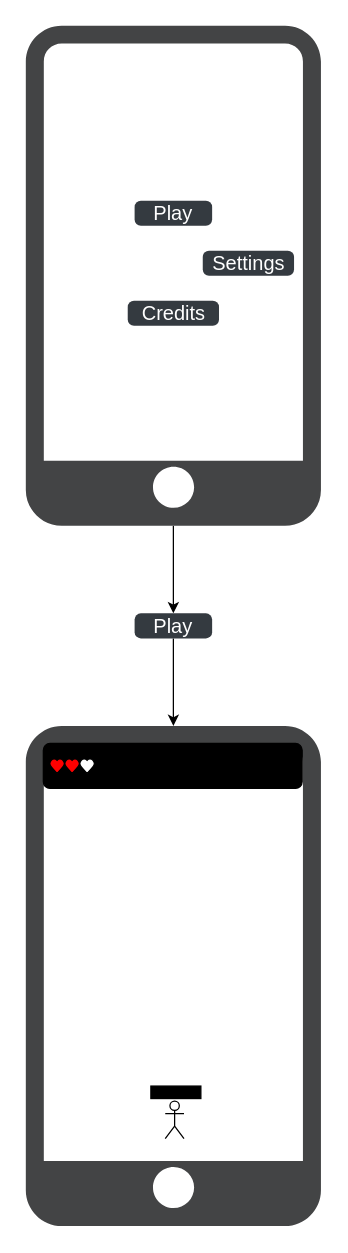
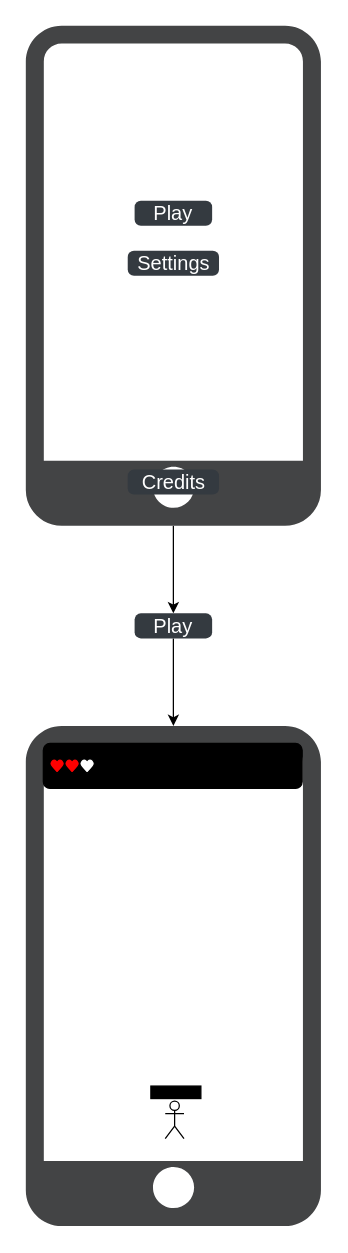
(248, 263) -> (173, 263)
(173, 313) -> (173, 482)
